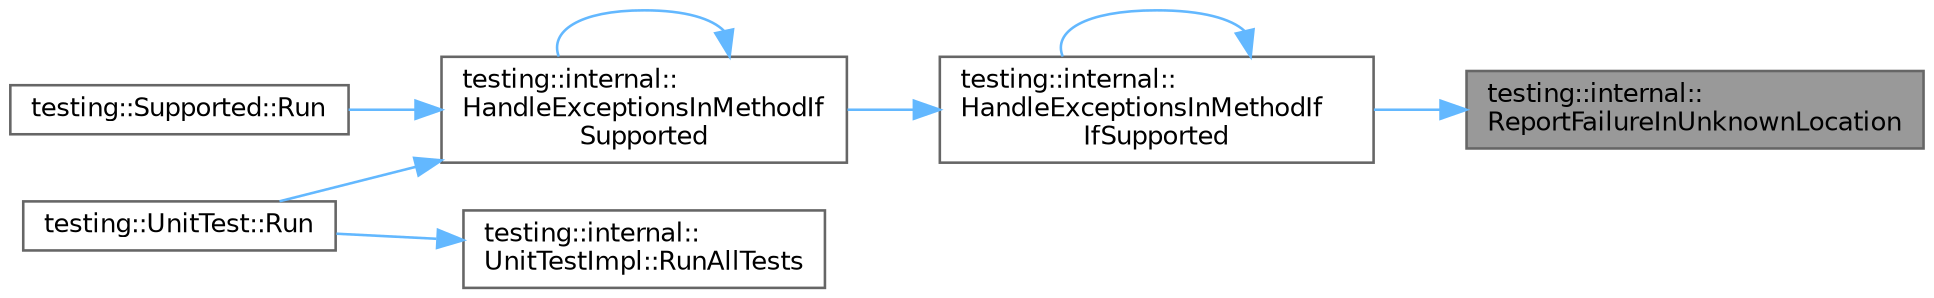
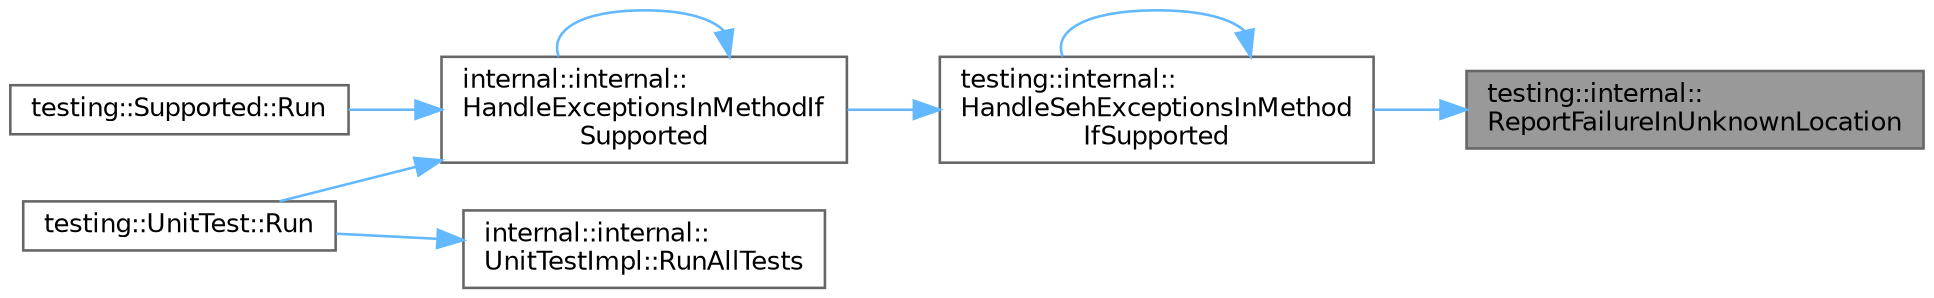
(644, 110) -> (644, 110)
(1157, 110) -> (1157, 110)
(644, 249) -> (644, 249)
